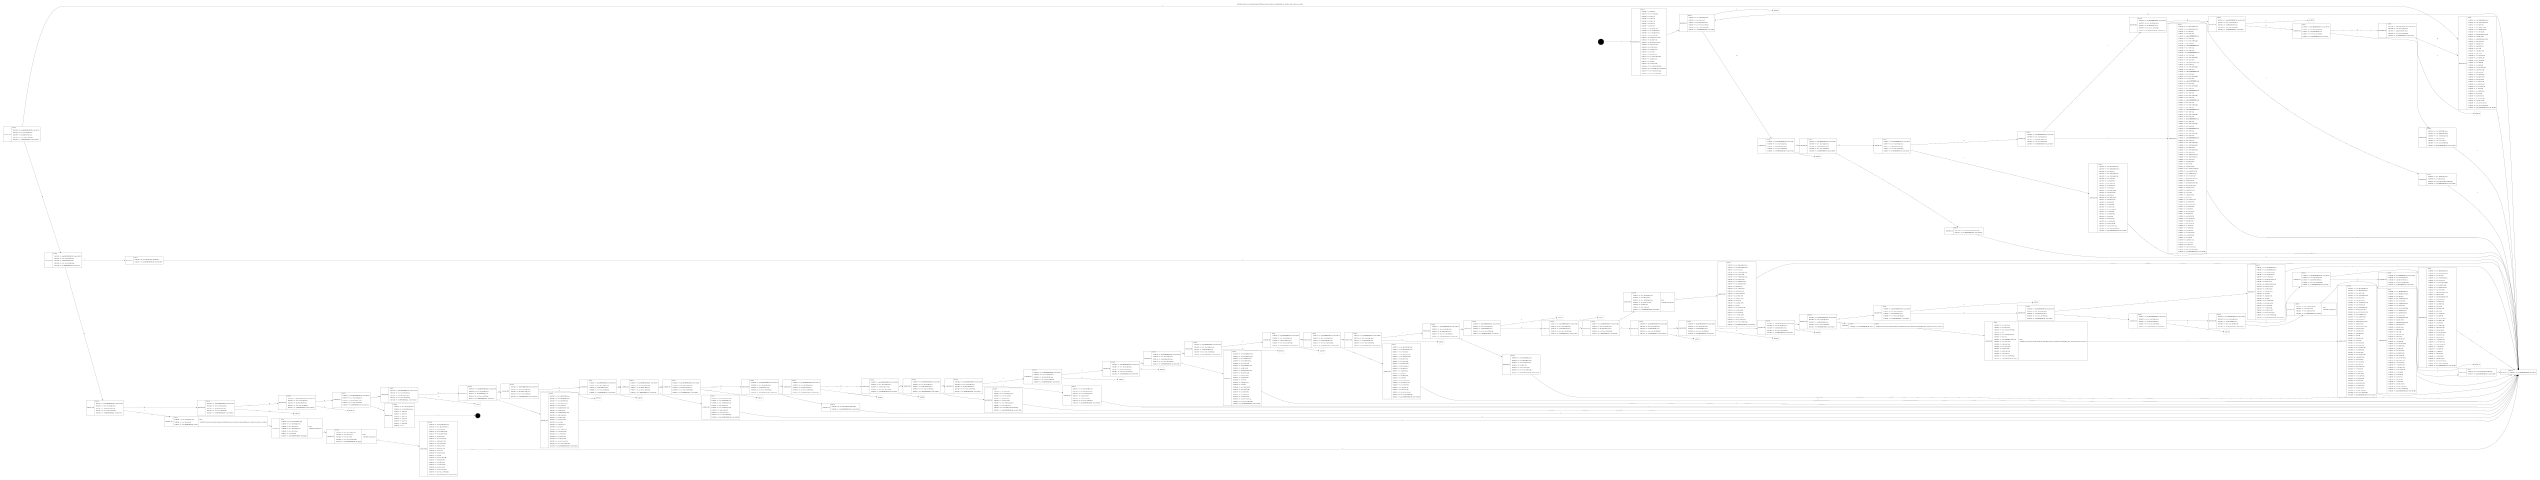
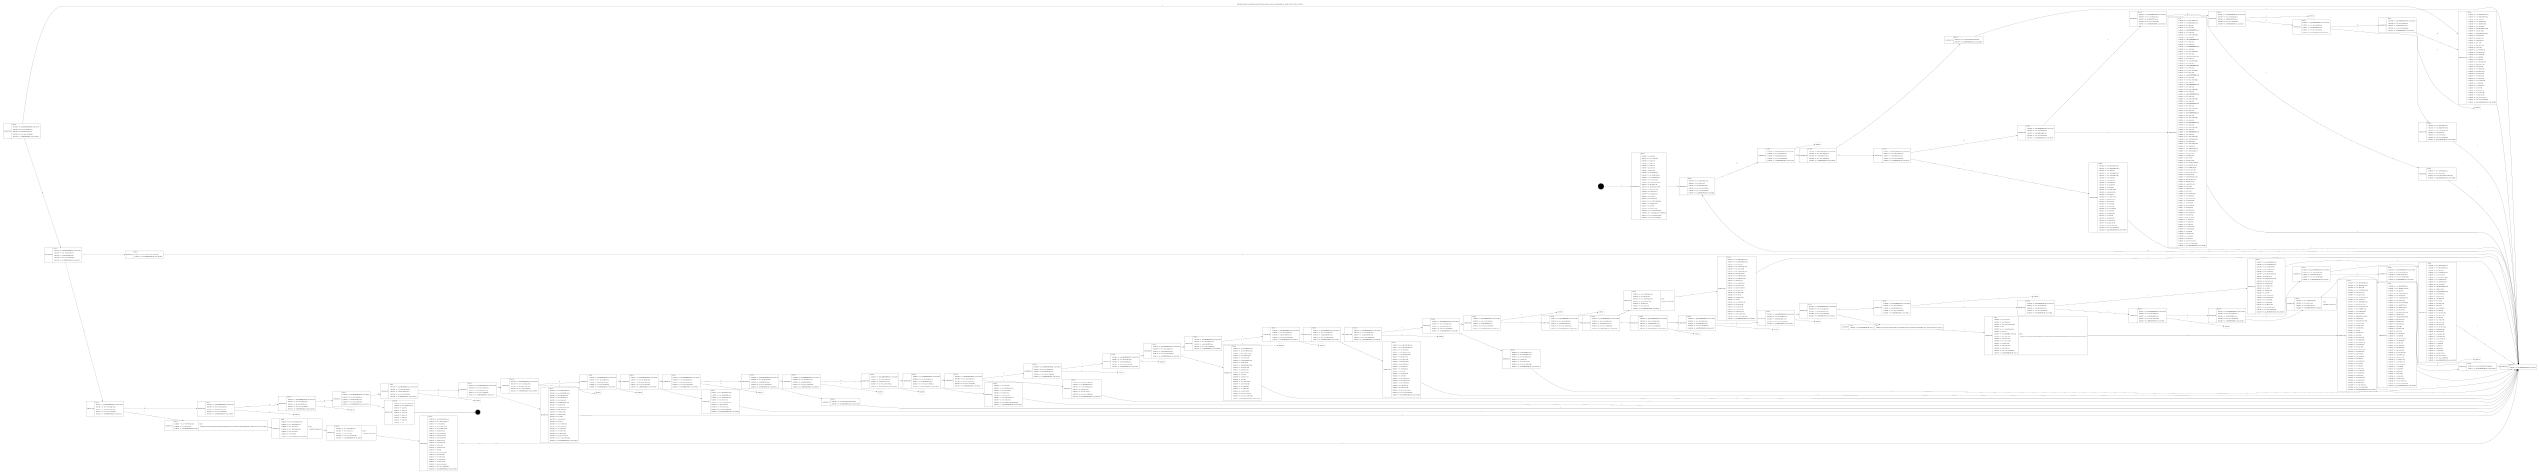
(1776, 10) -> none
